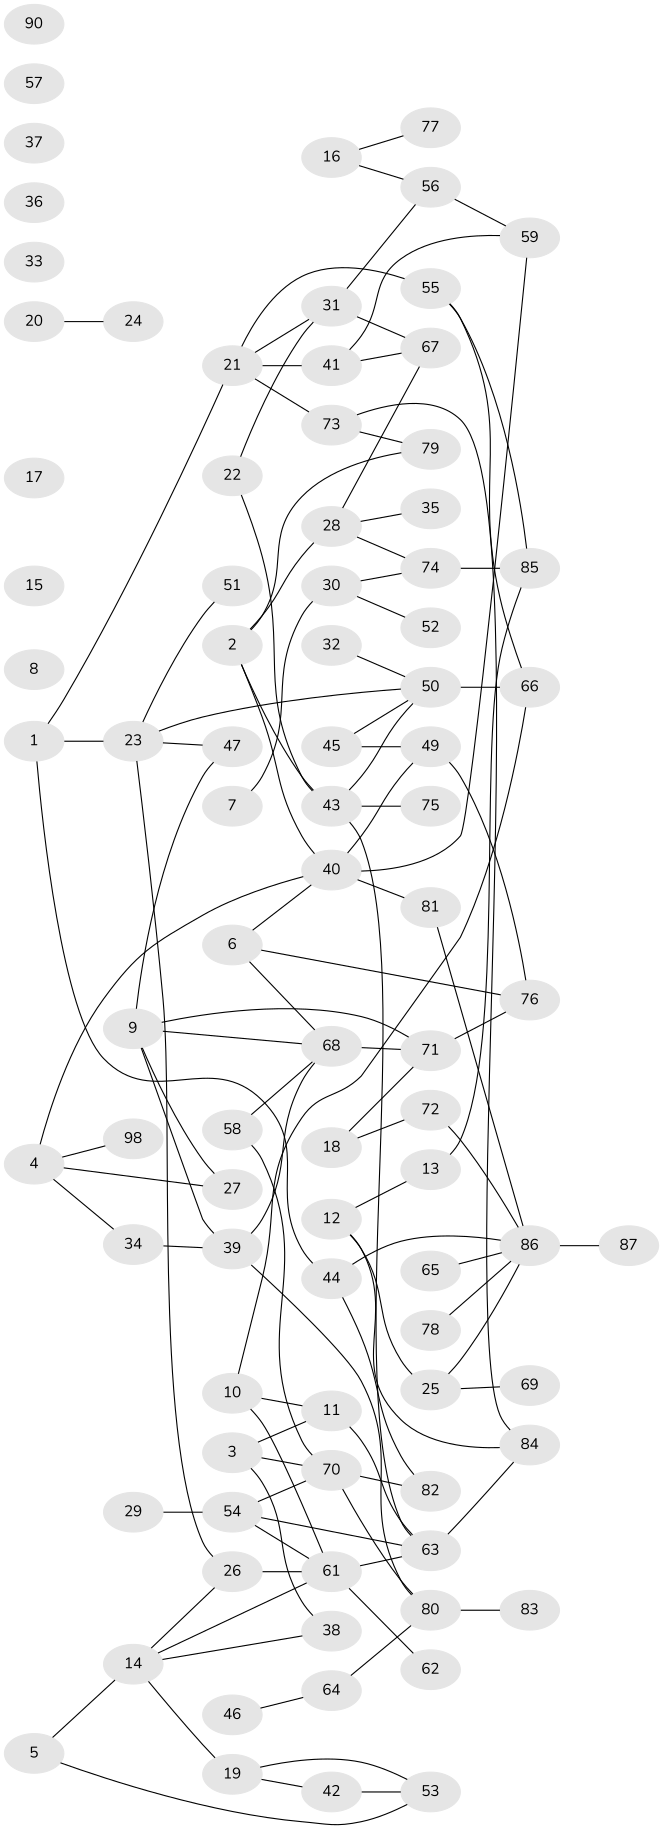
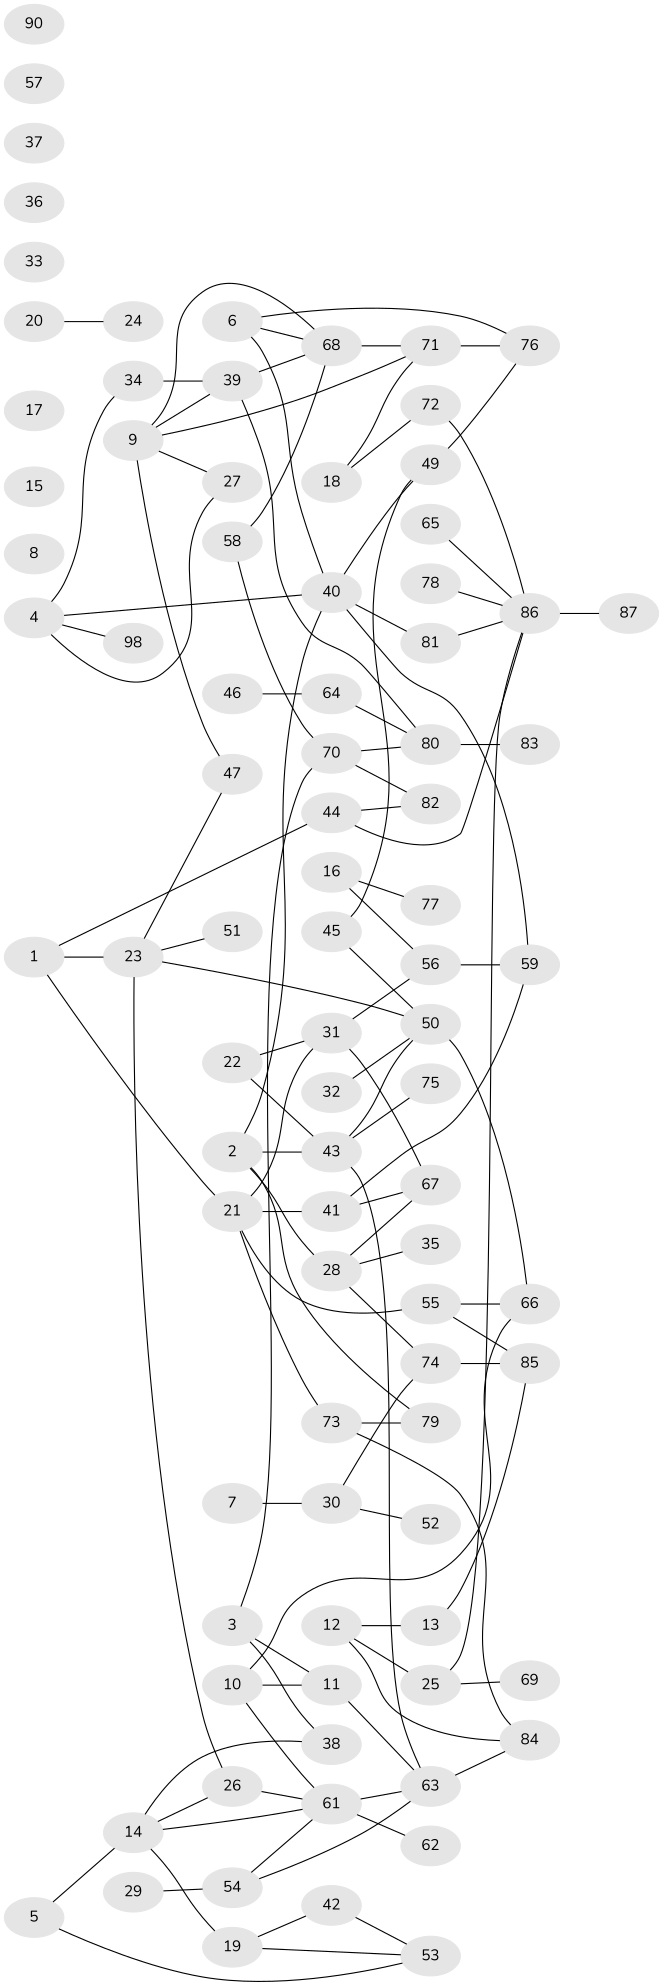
(282, 1491) -> none
